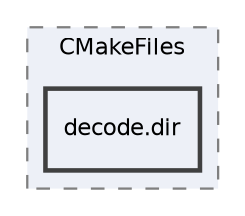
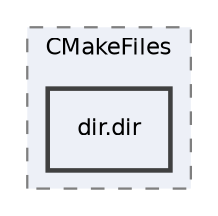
(123, 130) -> (109, 130)
